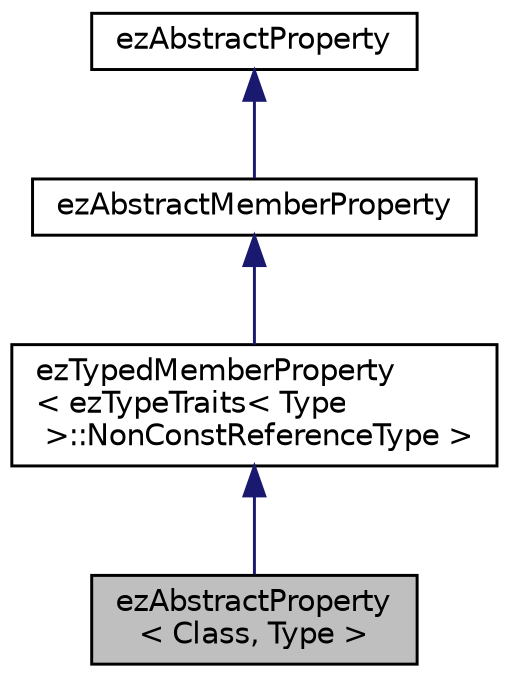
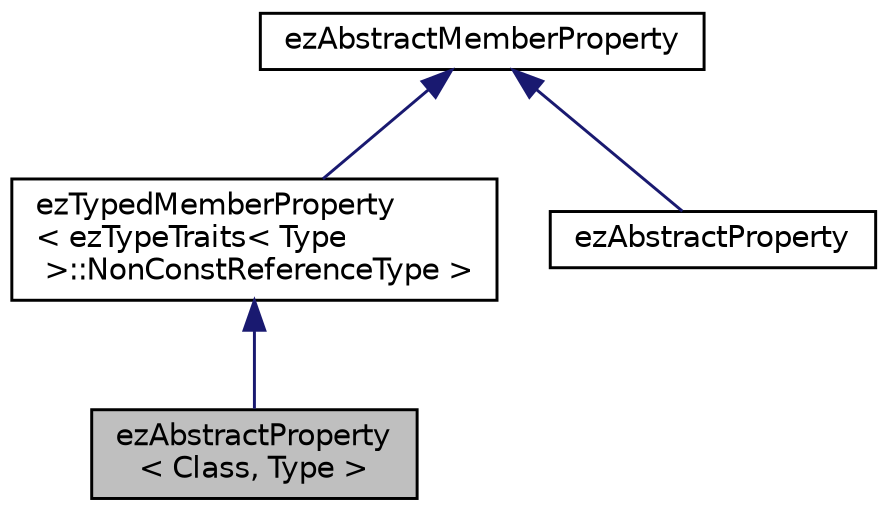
(254, 140) -> (609, 150)
